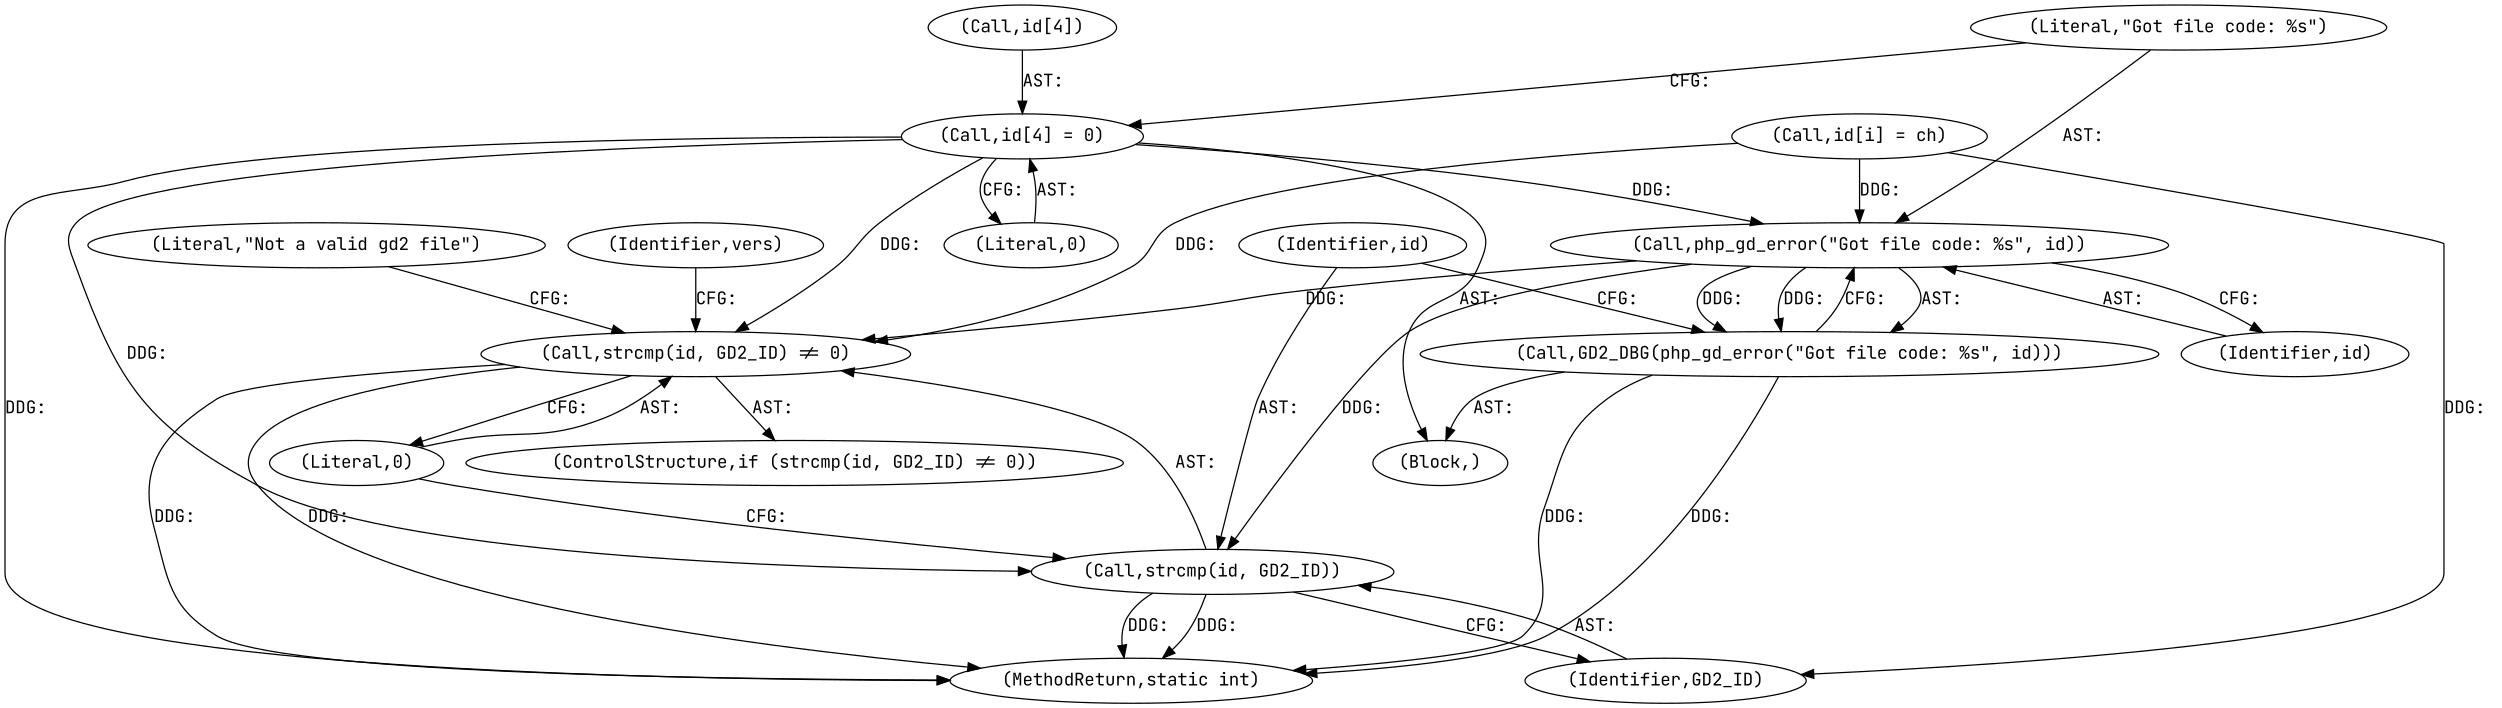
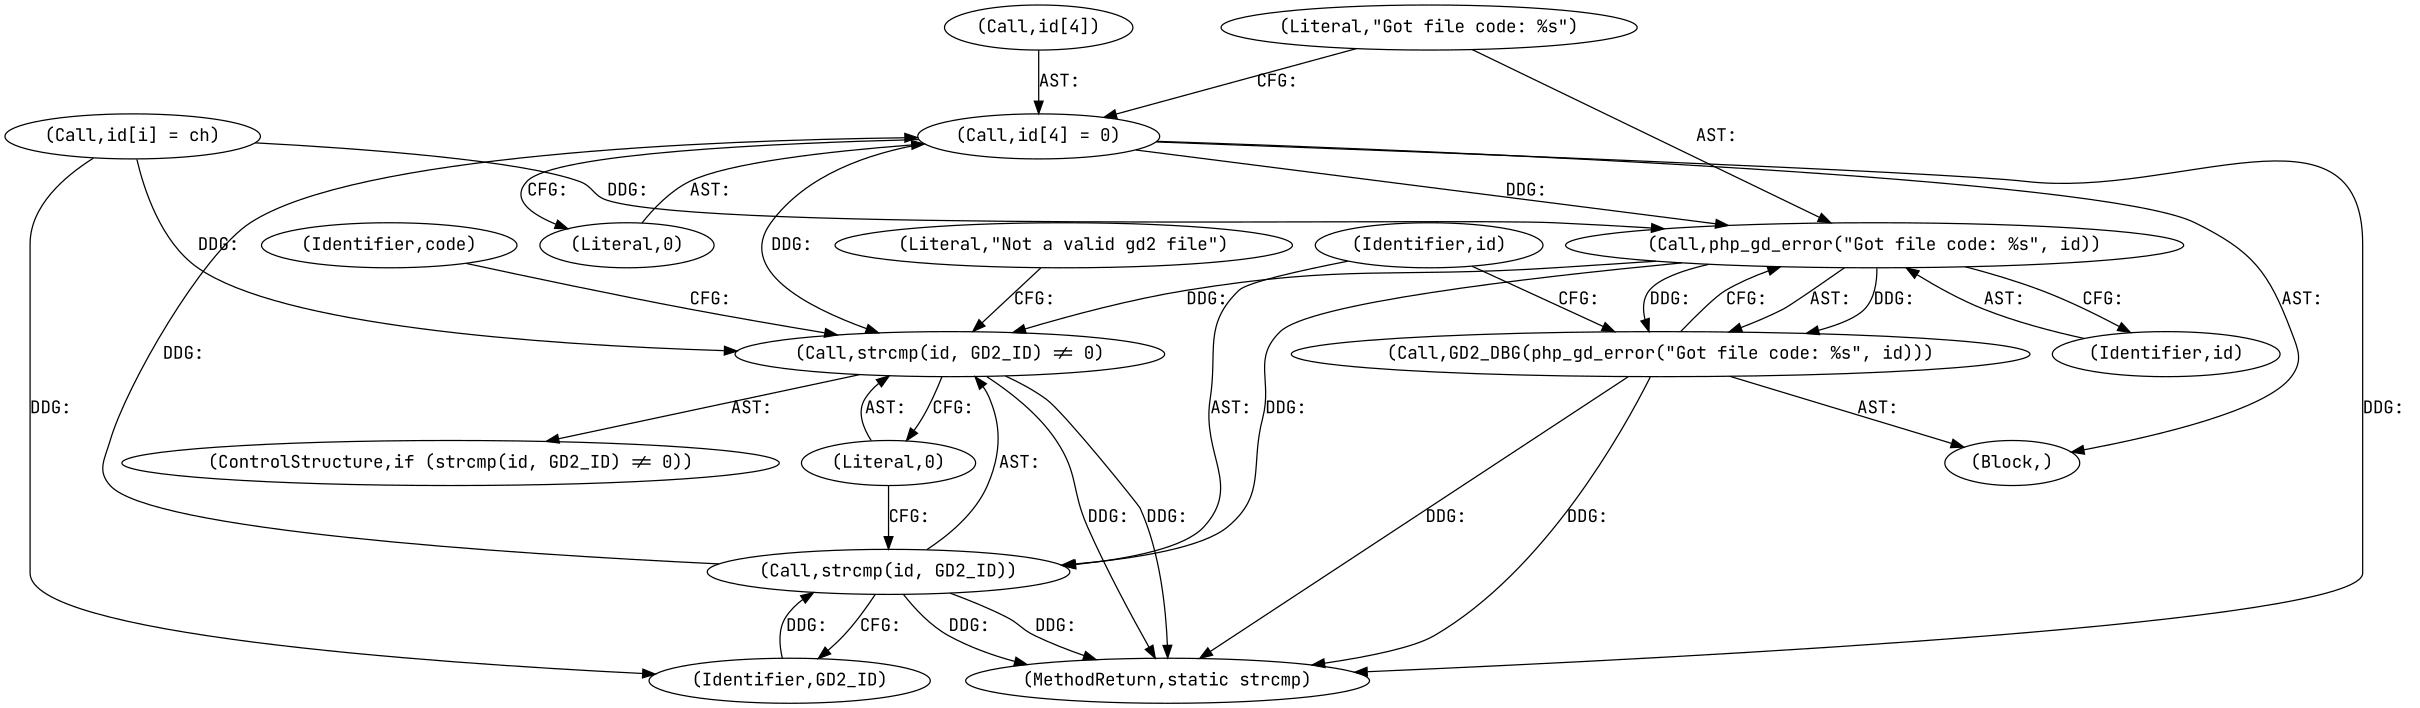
(696, 245) -> (389, 245)
(111, 350) -> (168, 324)
(1601, 626) -> (812, 626)
(1131, 681) -> (1168, 681)
